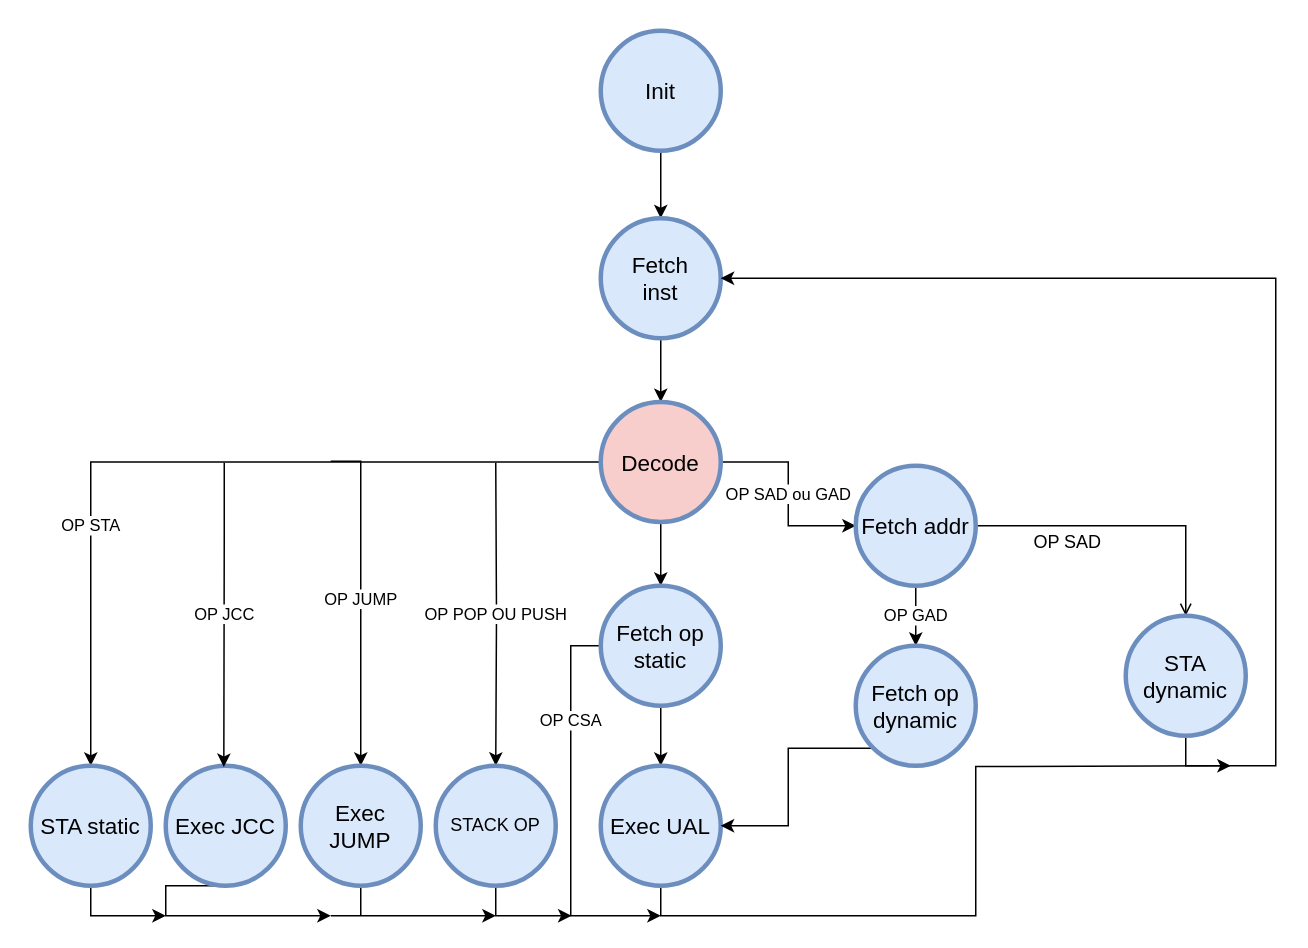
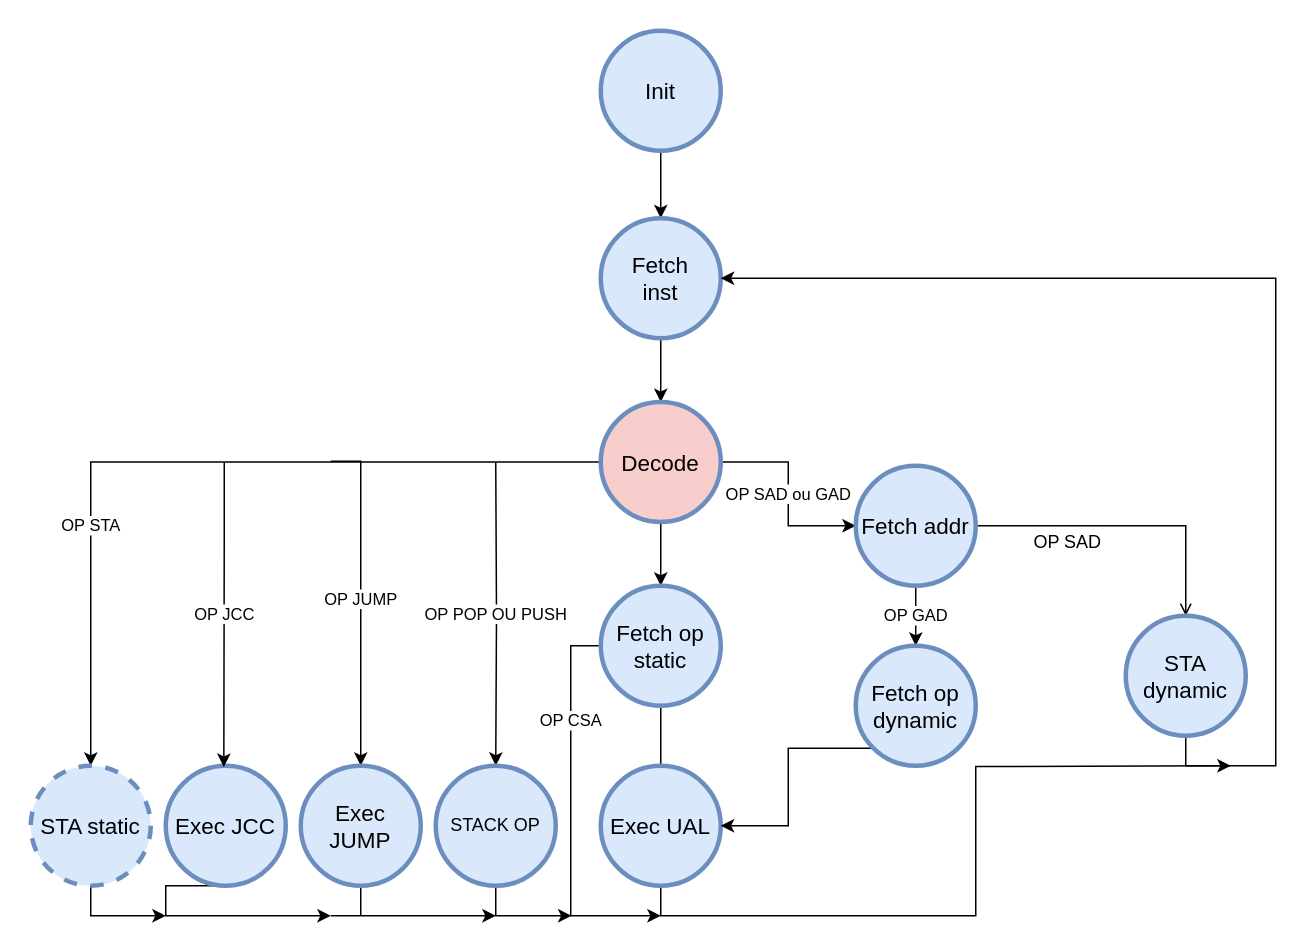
(661, 754) -> (661, 758)
(91, 826) -> (91, 826)
